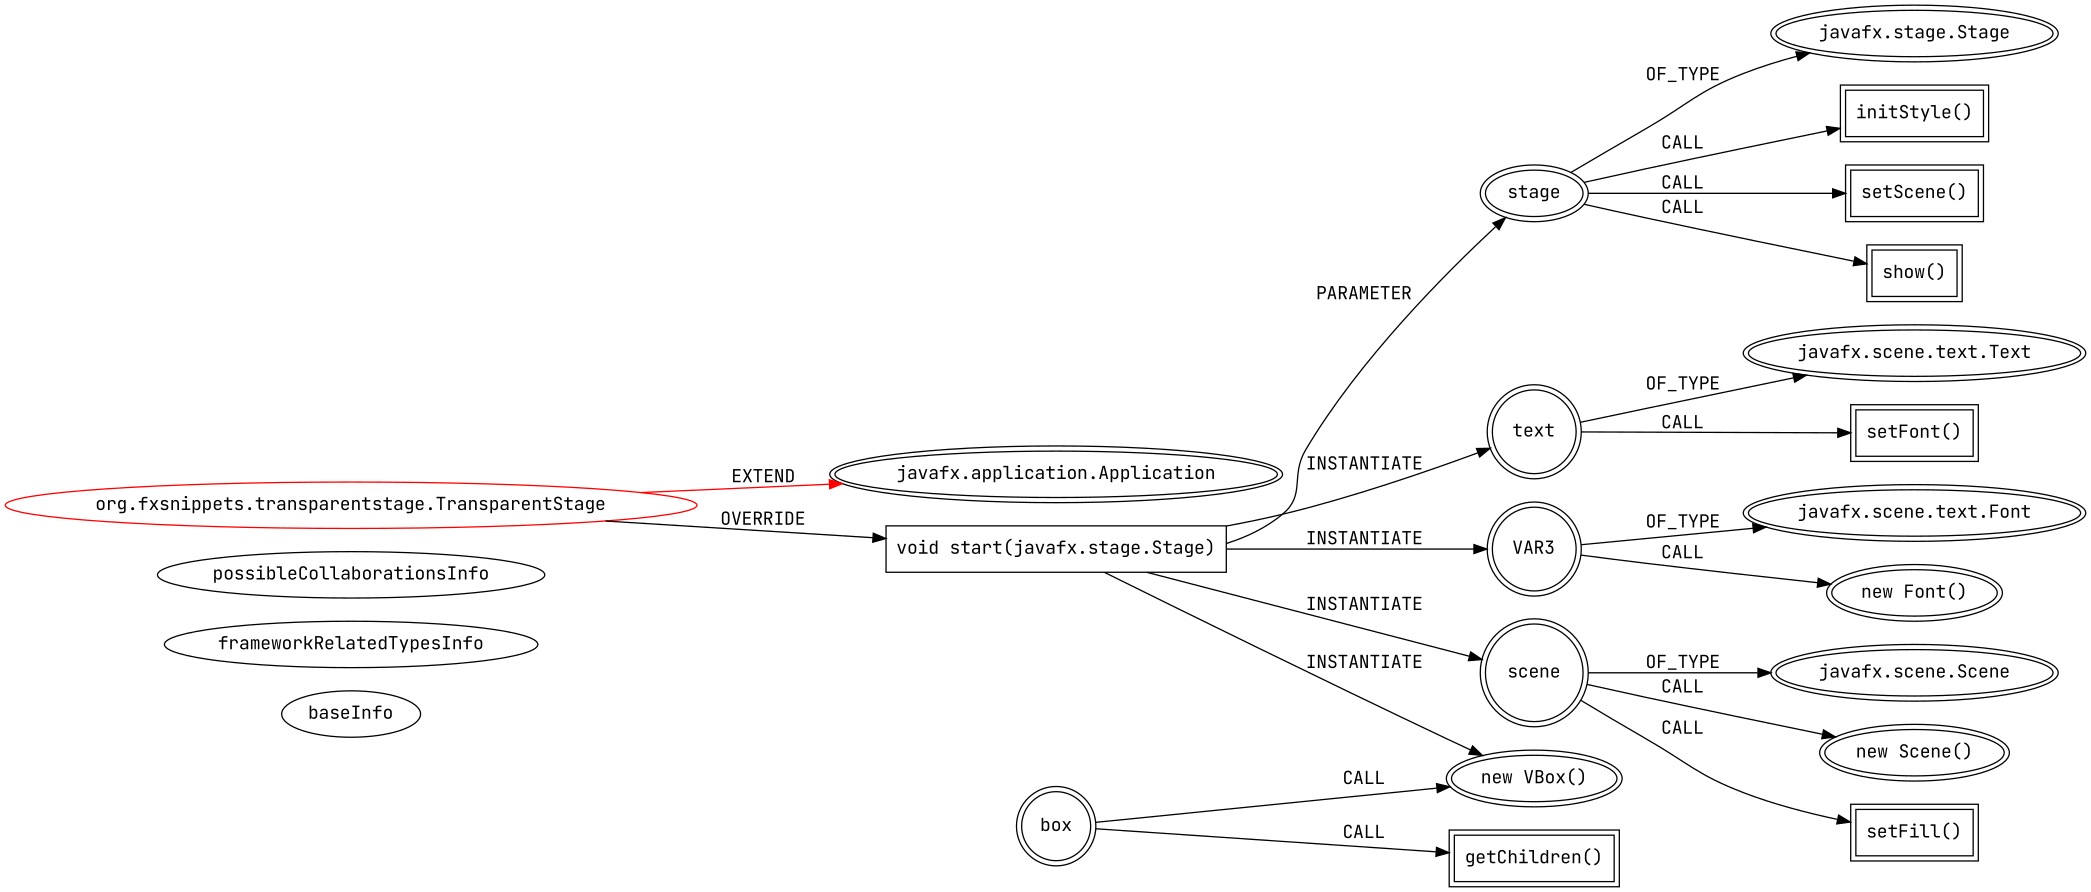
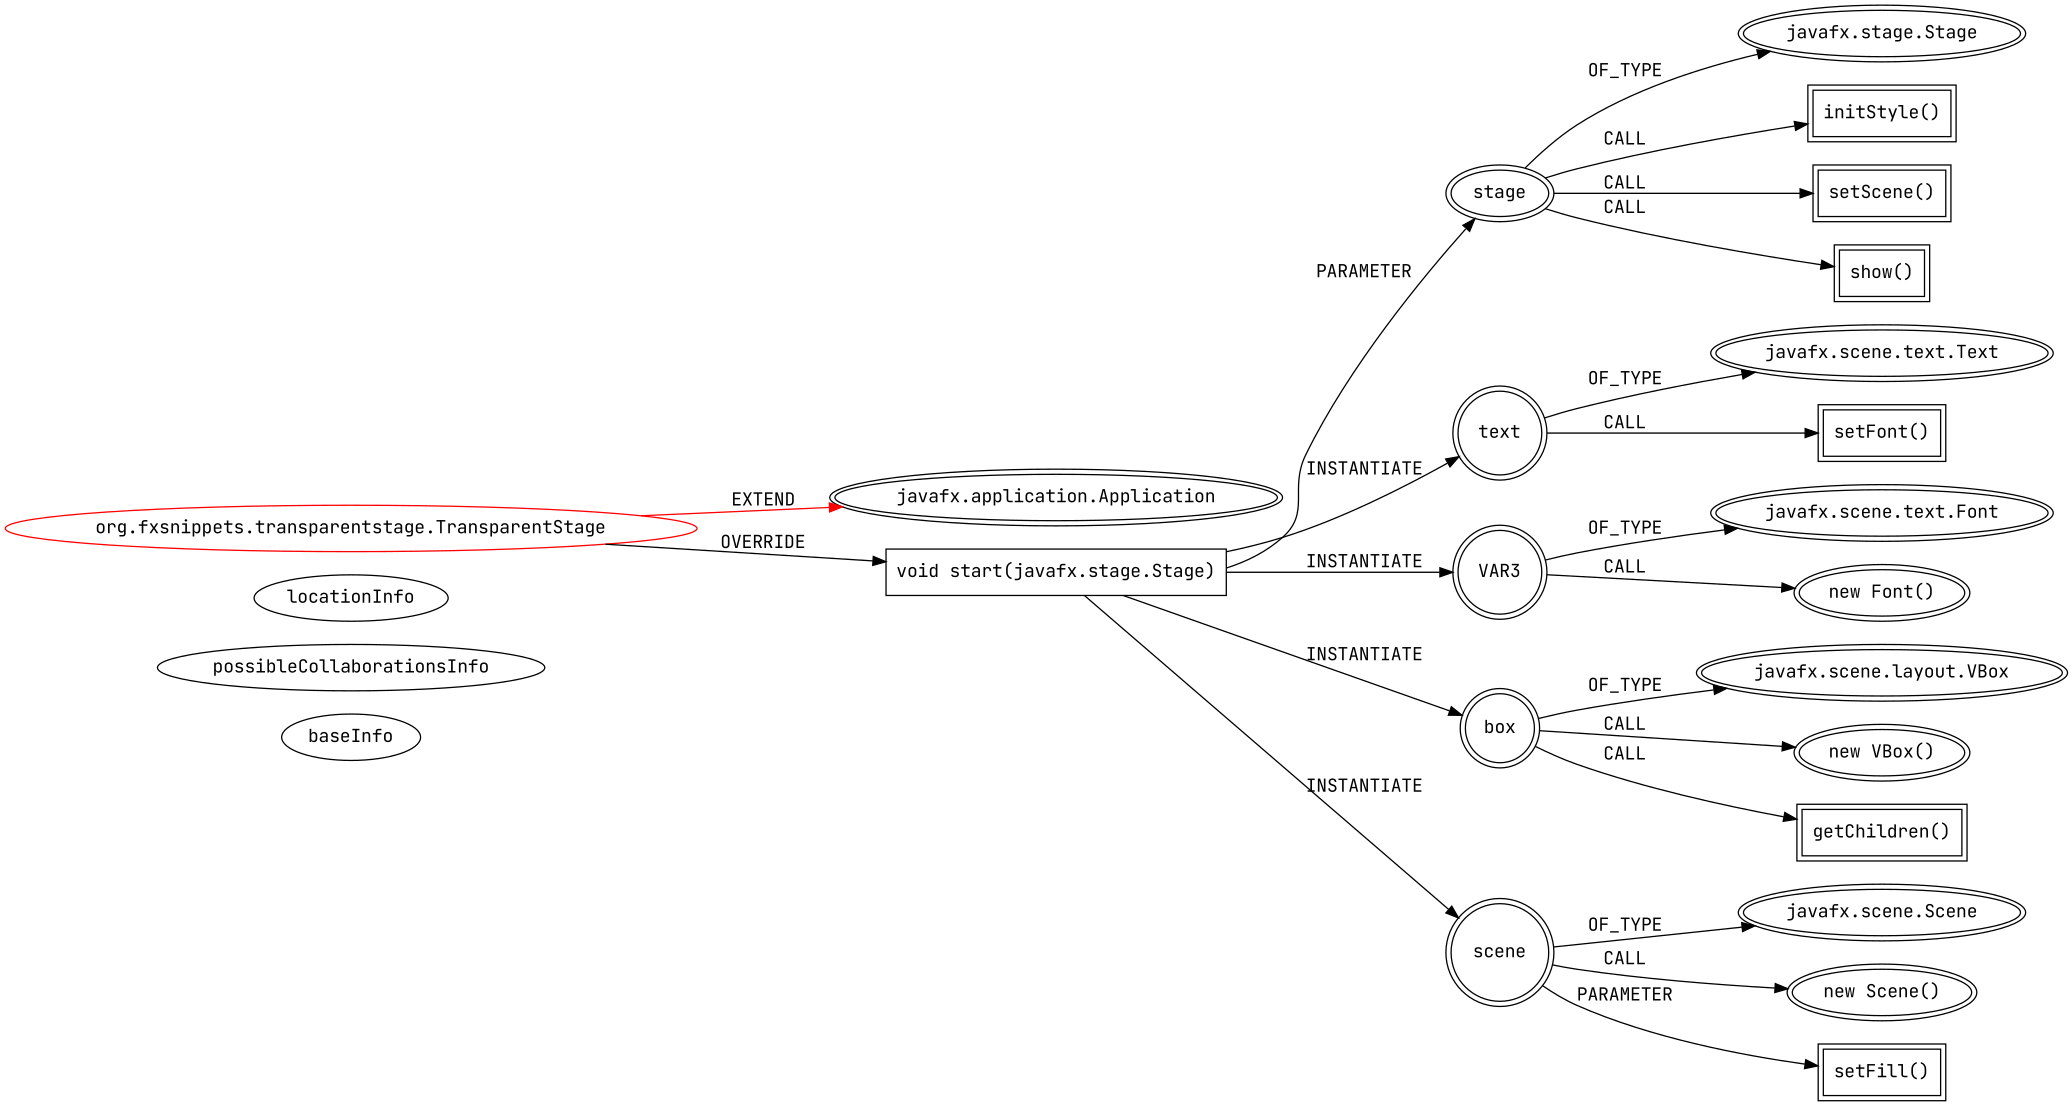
none -> (351, 598)
(351, 644) -> none
(1287, 662) -> (1286, 653)
none -> (1882, 673)
(1683, 729) -> (1625, 996)
